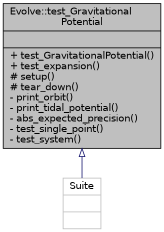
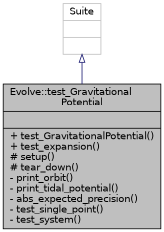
(82, 167) -> (82, 73)
